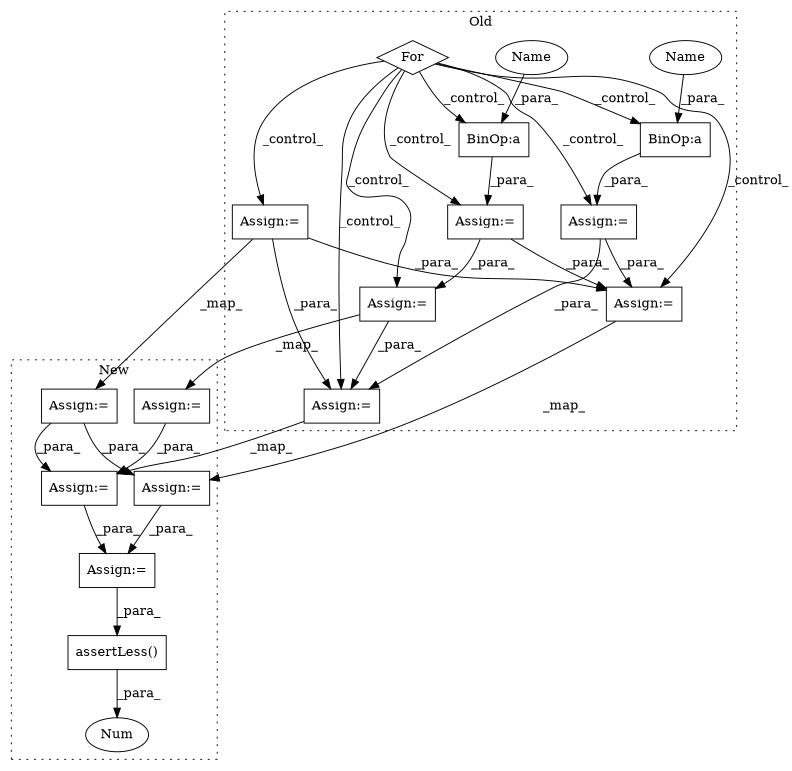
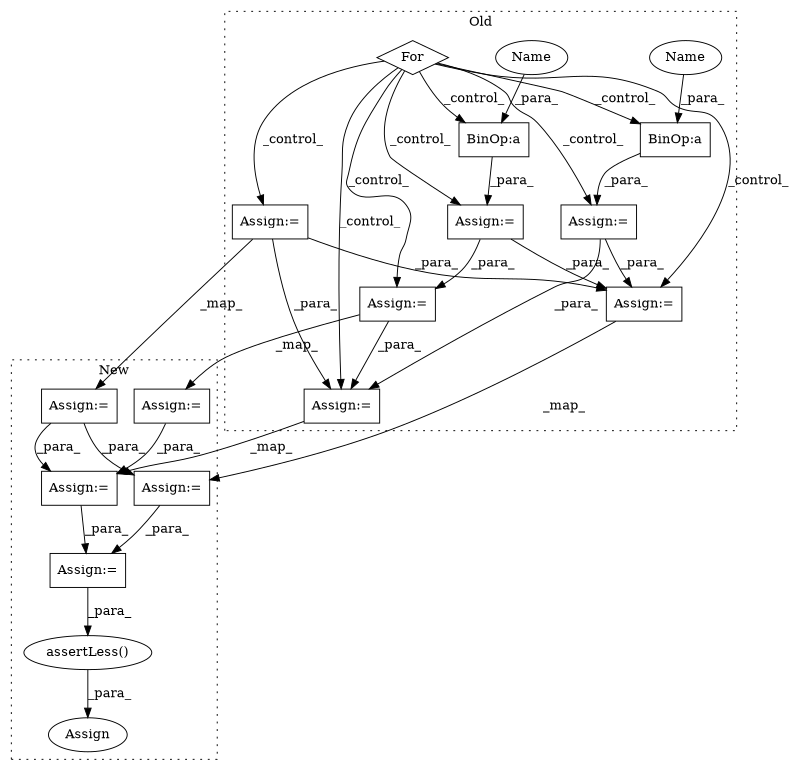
(117, 653) -> (88, 653)
(117, 735) -> (88, 735)
